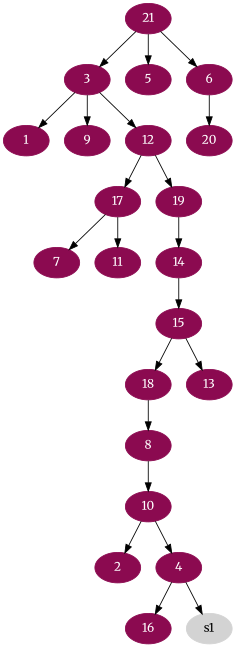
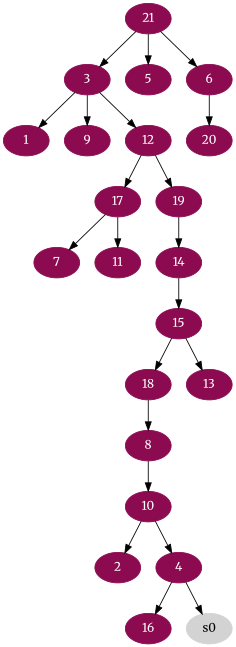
(209, 629) -> (209, 629)
